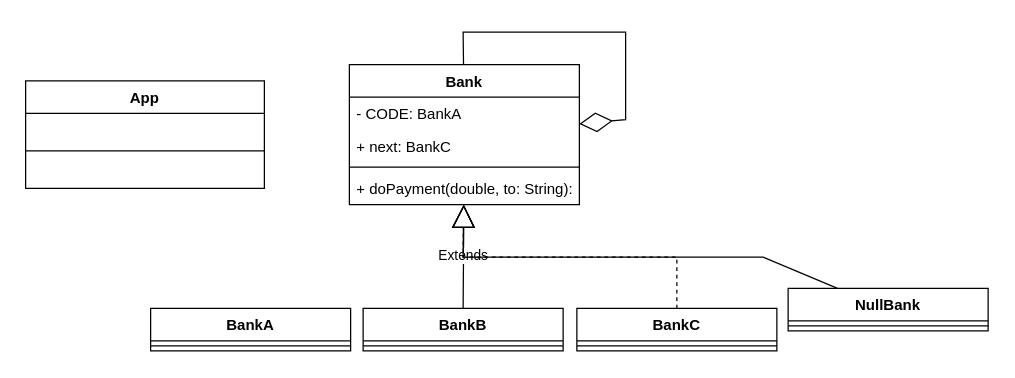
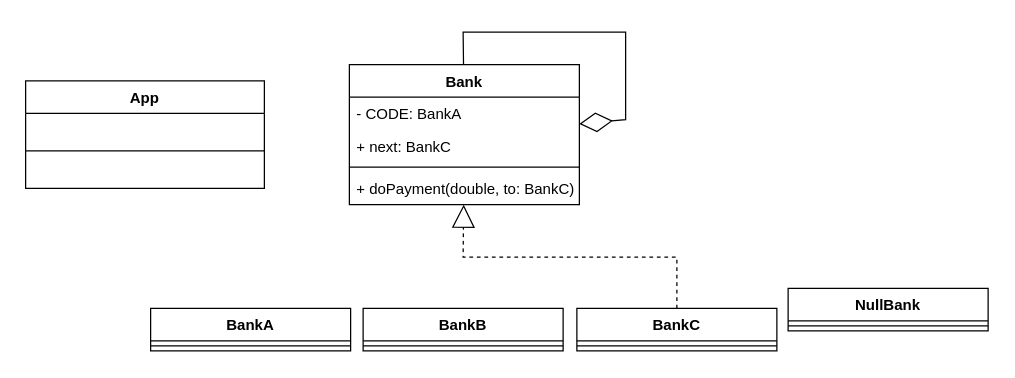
(494, 189) -> (492, 189)
(761, 257) -> none
(463, 283) -> none
